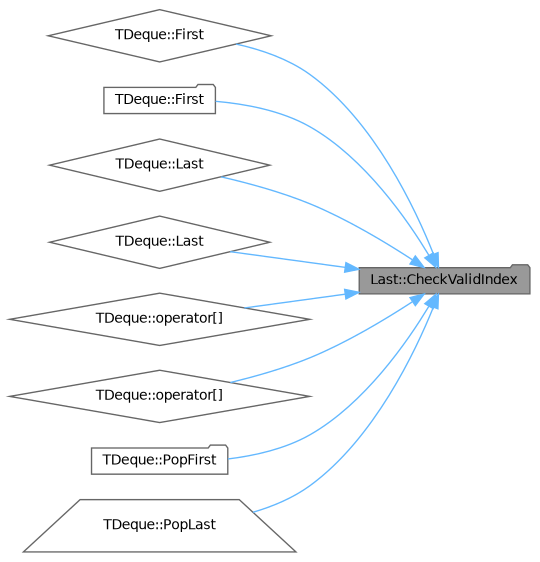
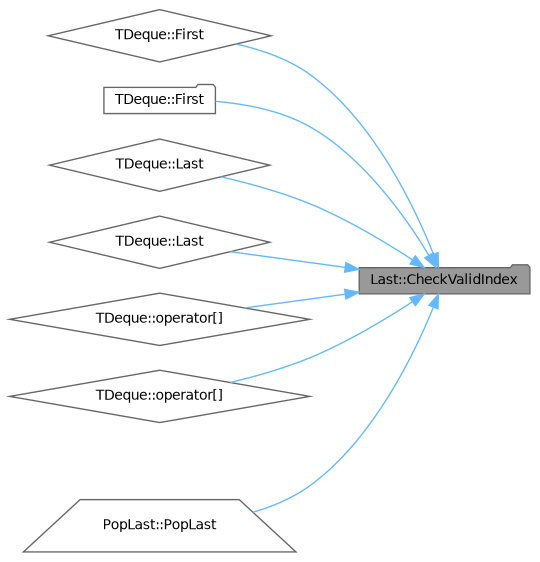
(160, 461) -> none
(160, 526) -> (160, 526)
